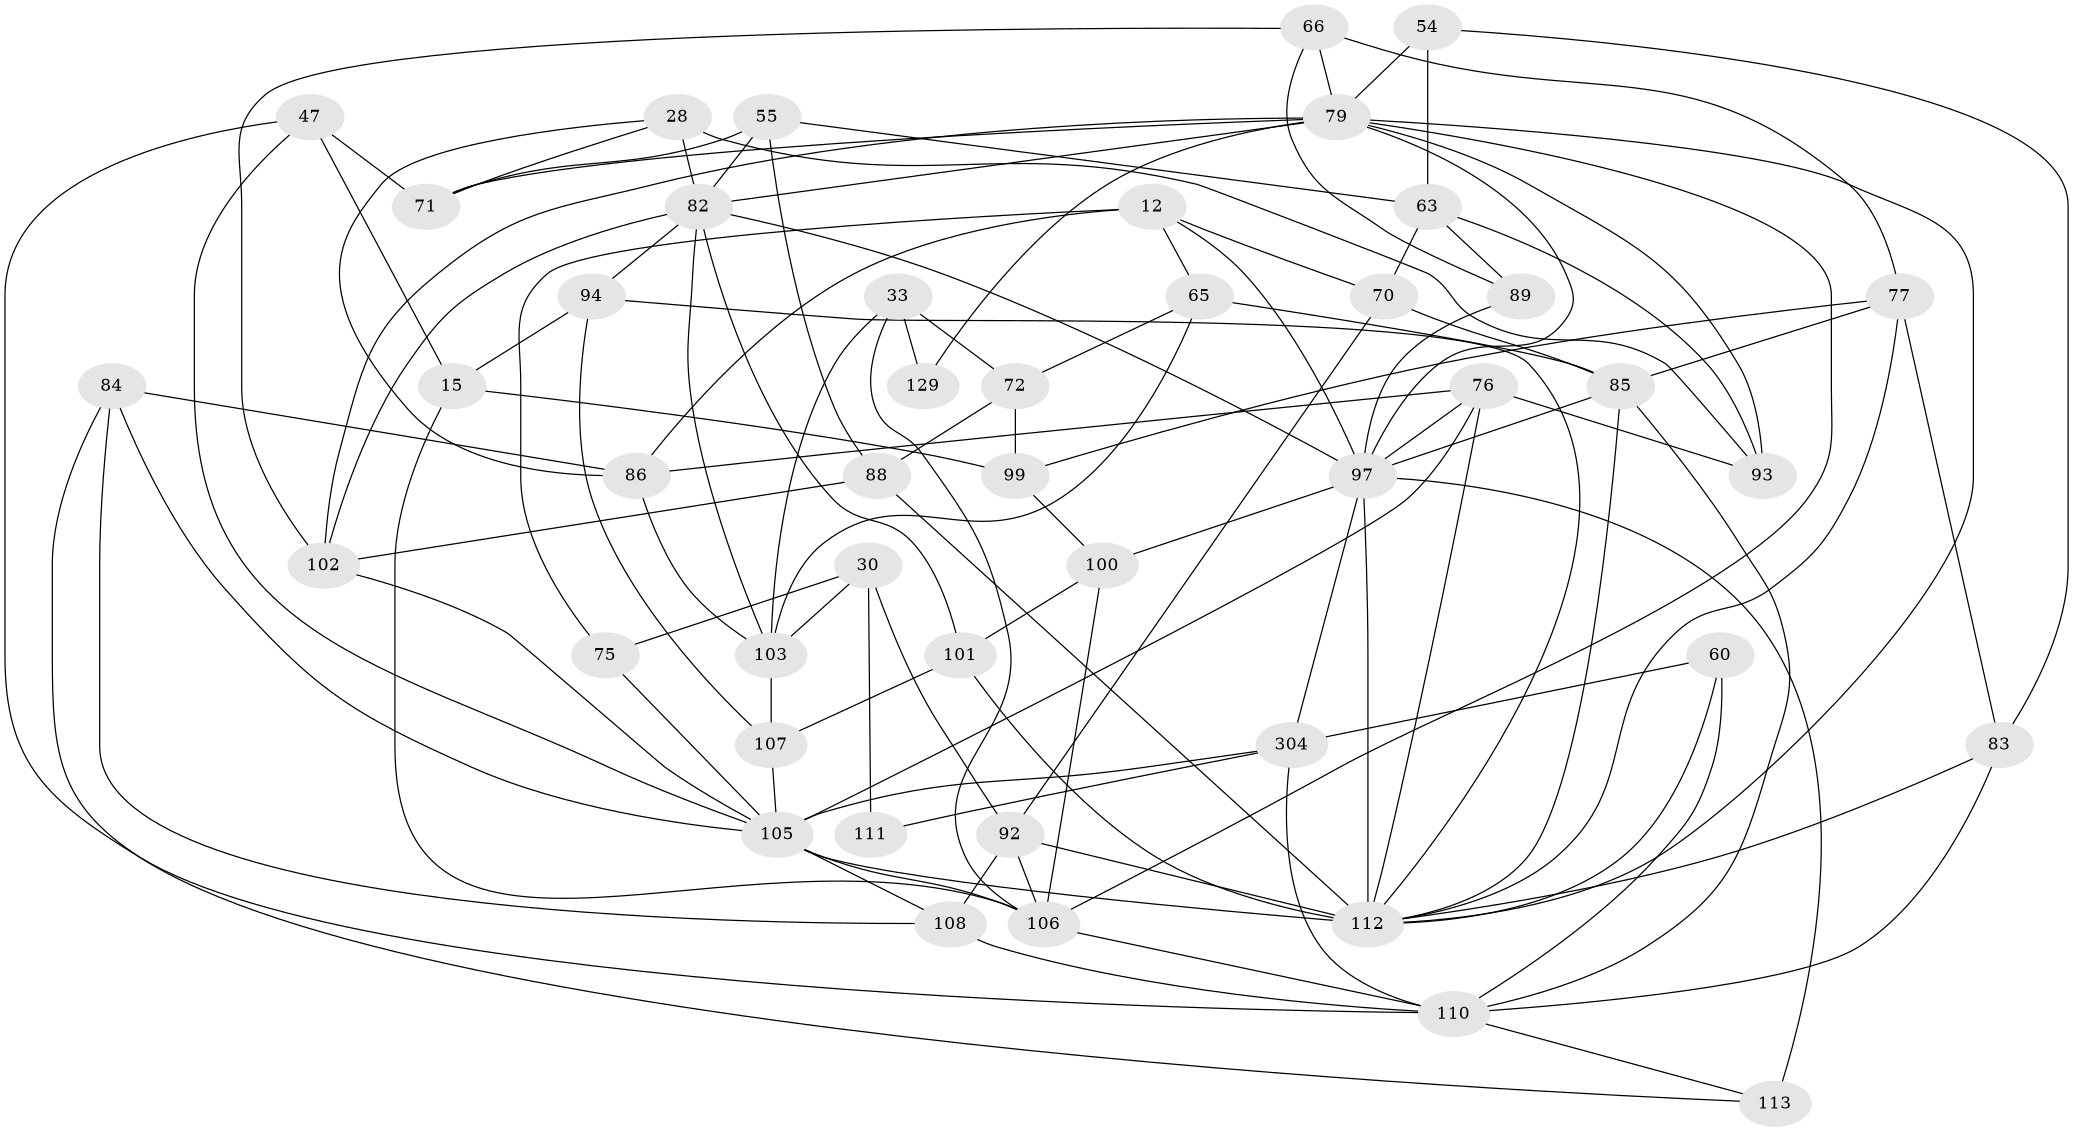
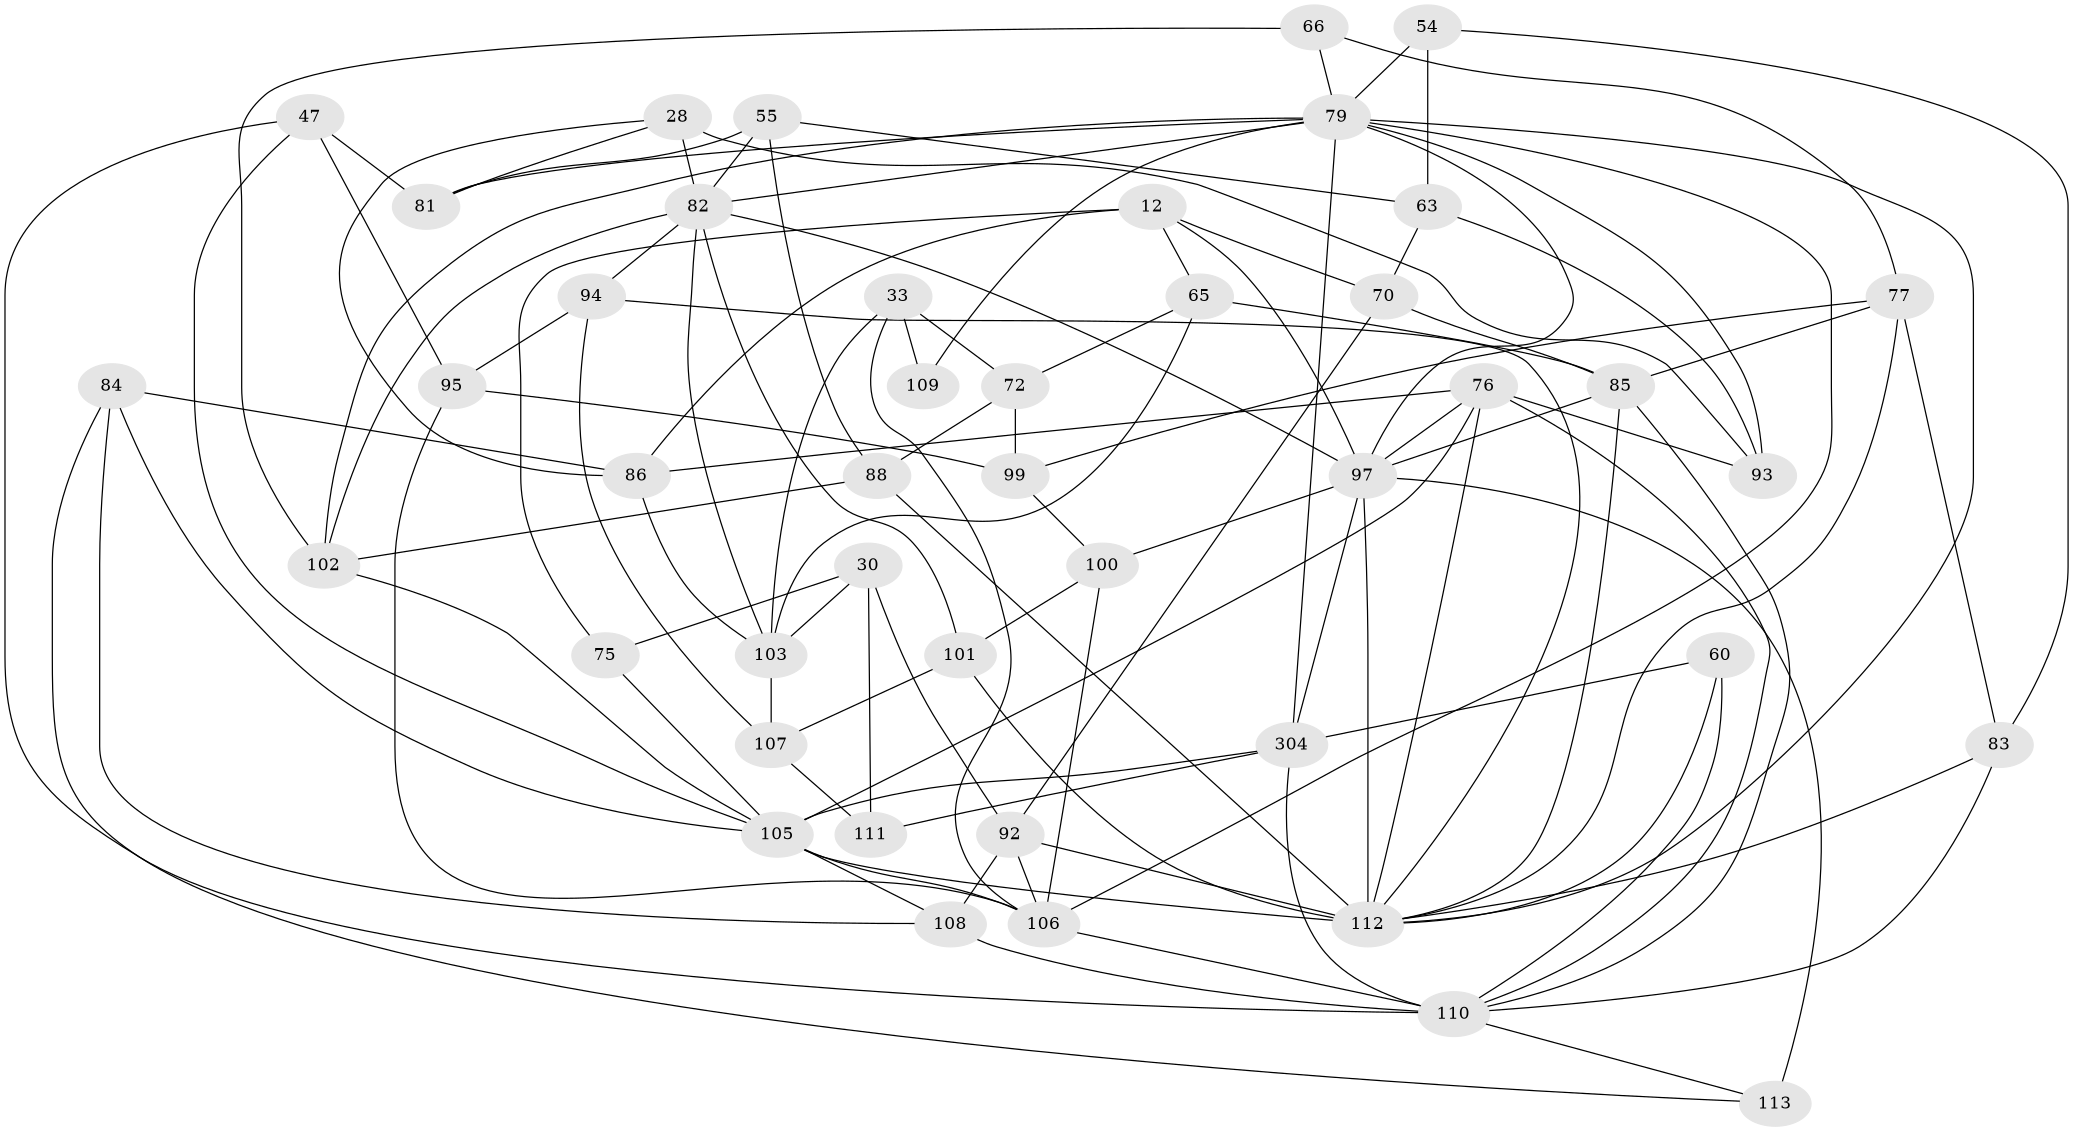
(426, 207) -> (426, 207)
(1521, 297) -> none
(452, 386) -> (452, 386)
(923, 386) -> (923, 386)
none -> (1314, 431)
none -> (1760, 707)
(774, 790) -> (821, 790)
